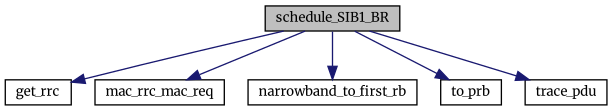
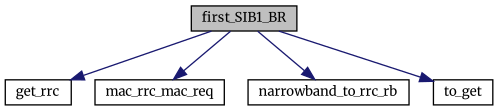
(332, 18) -> (244, 18)
(332, 92) -> (329, 92)
(471, 92) -> (463, 92)
(566, 92) -> none
